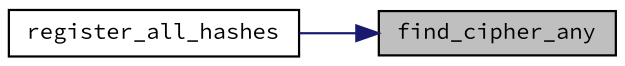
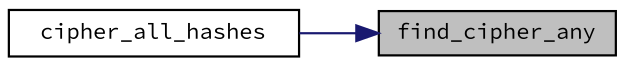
(154, 33) -> (154, 33)
